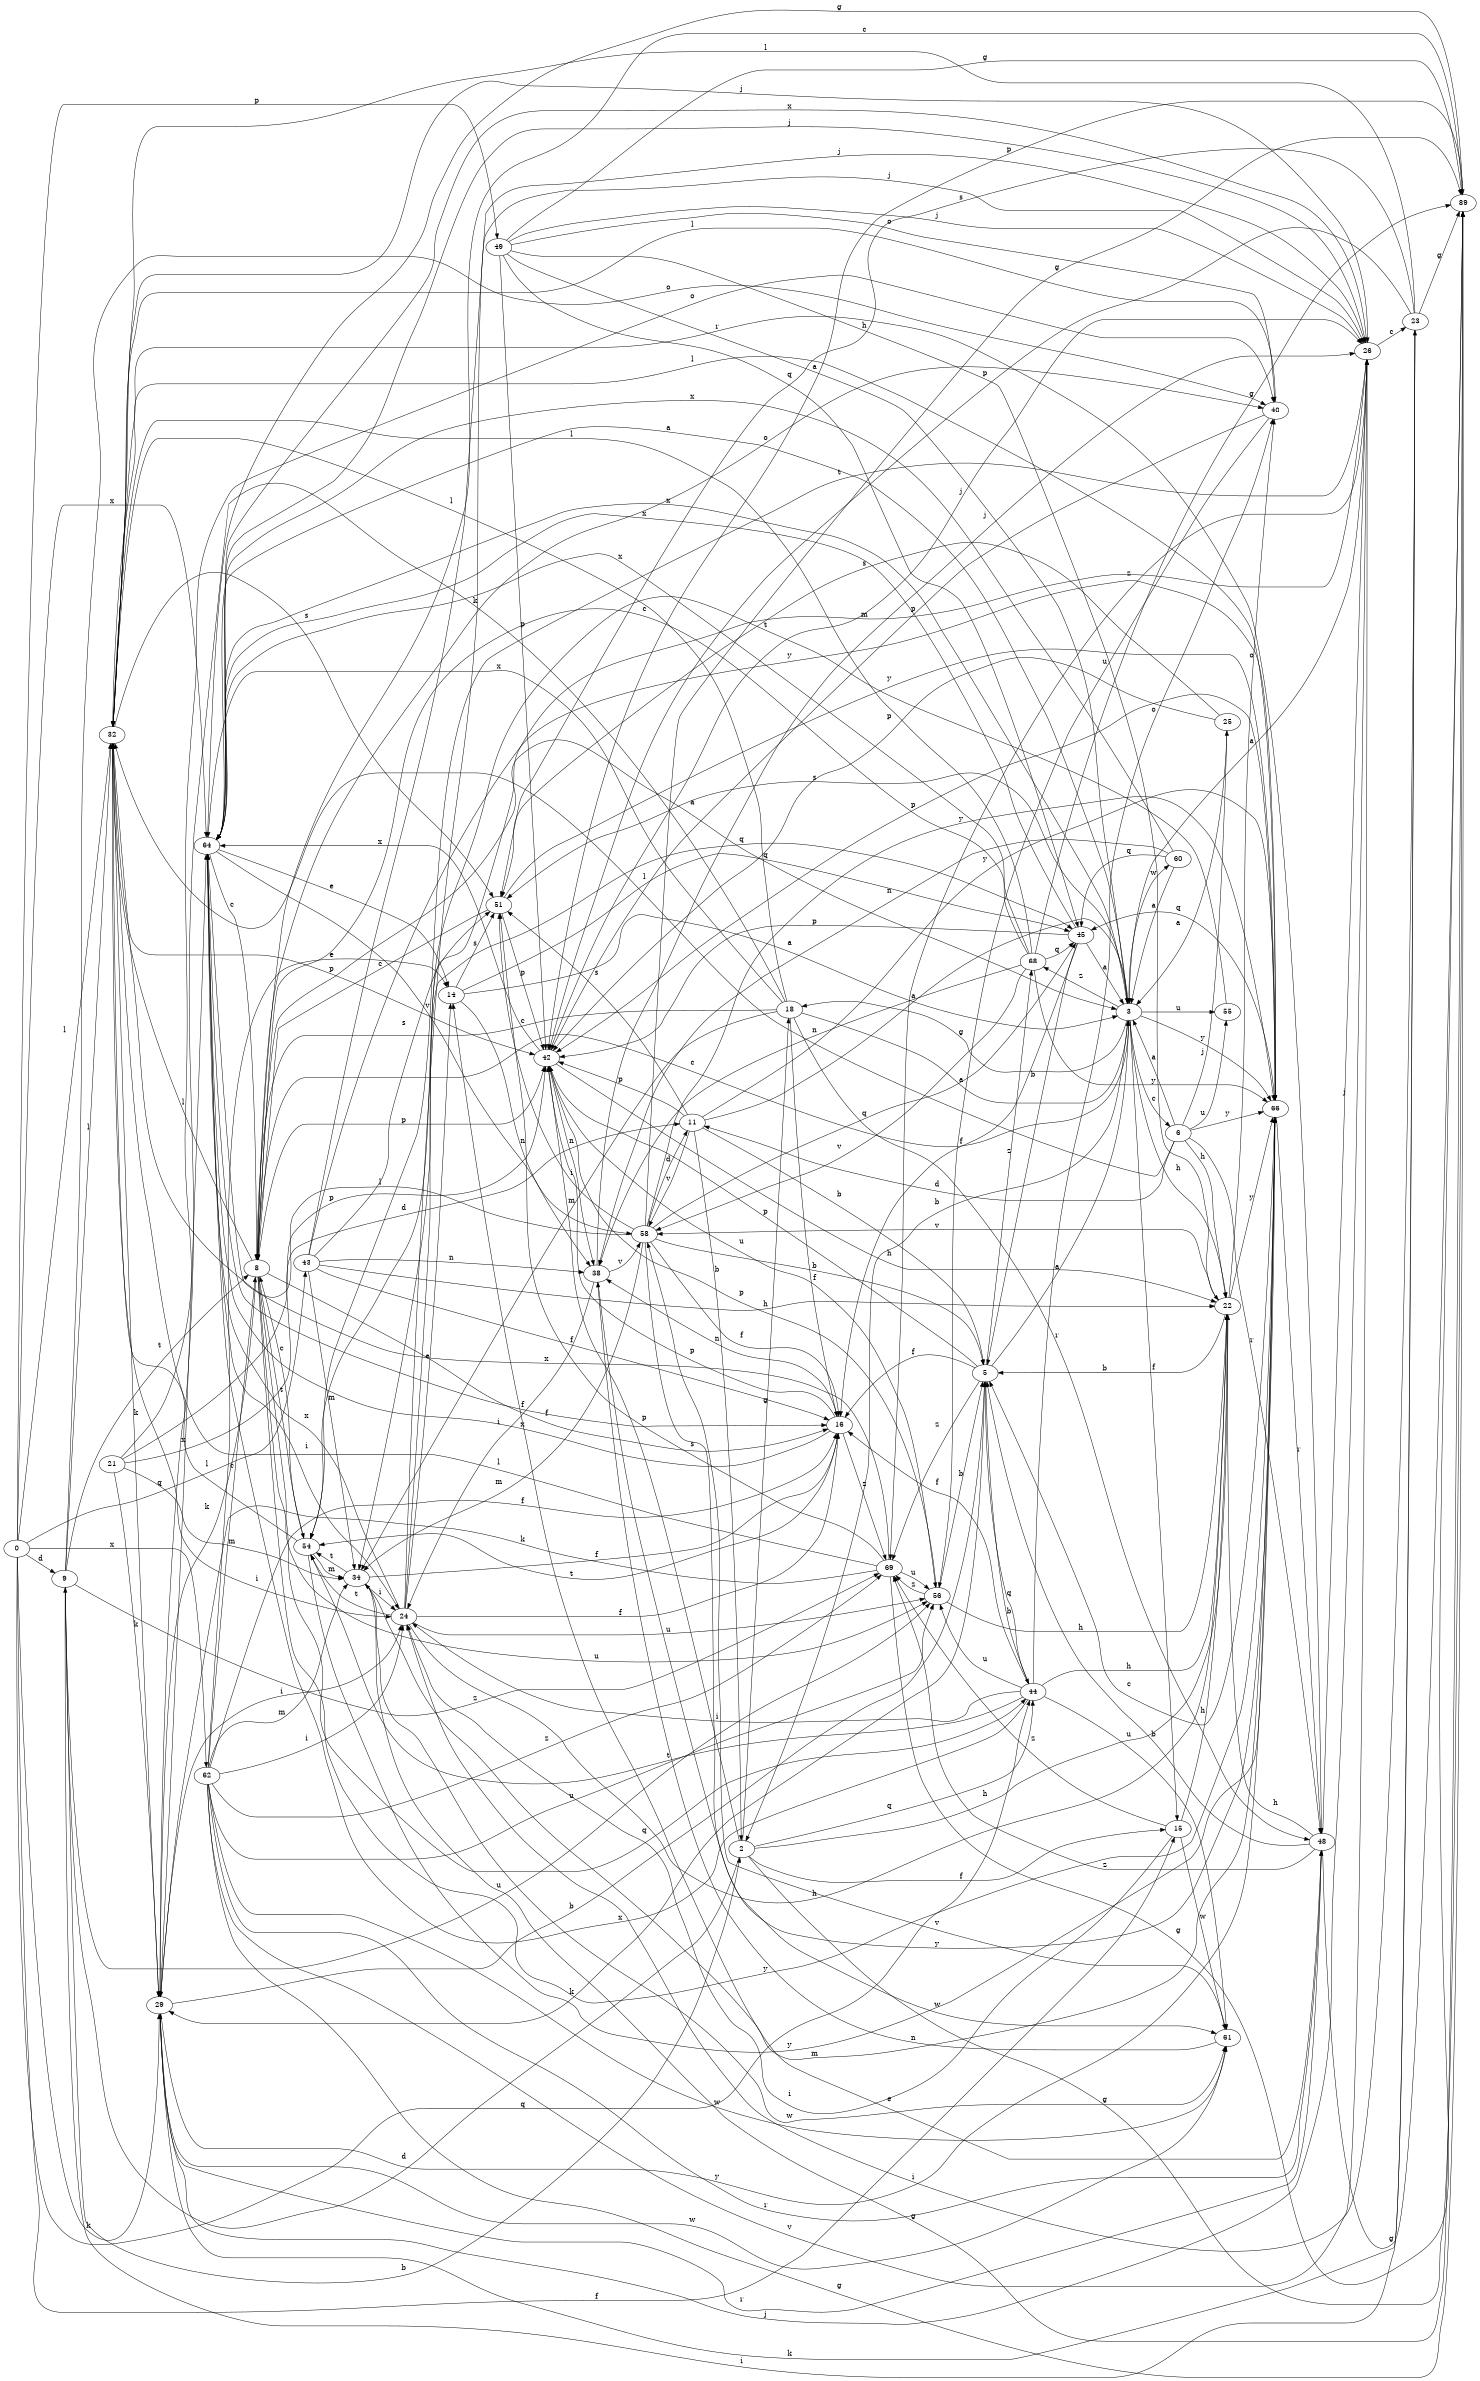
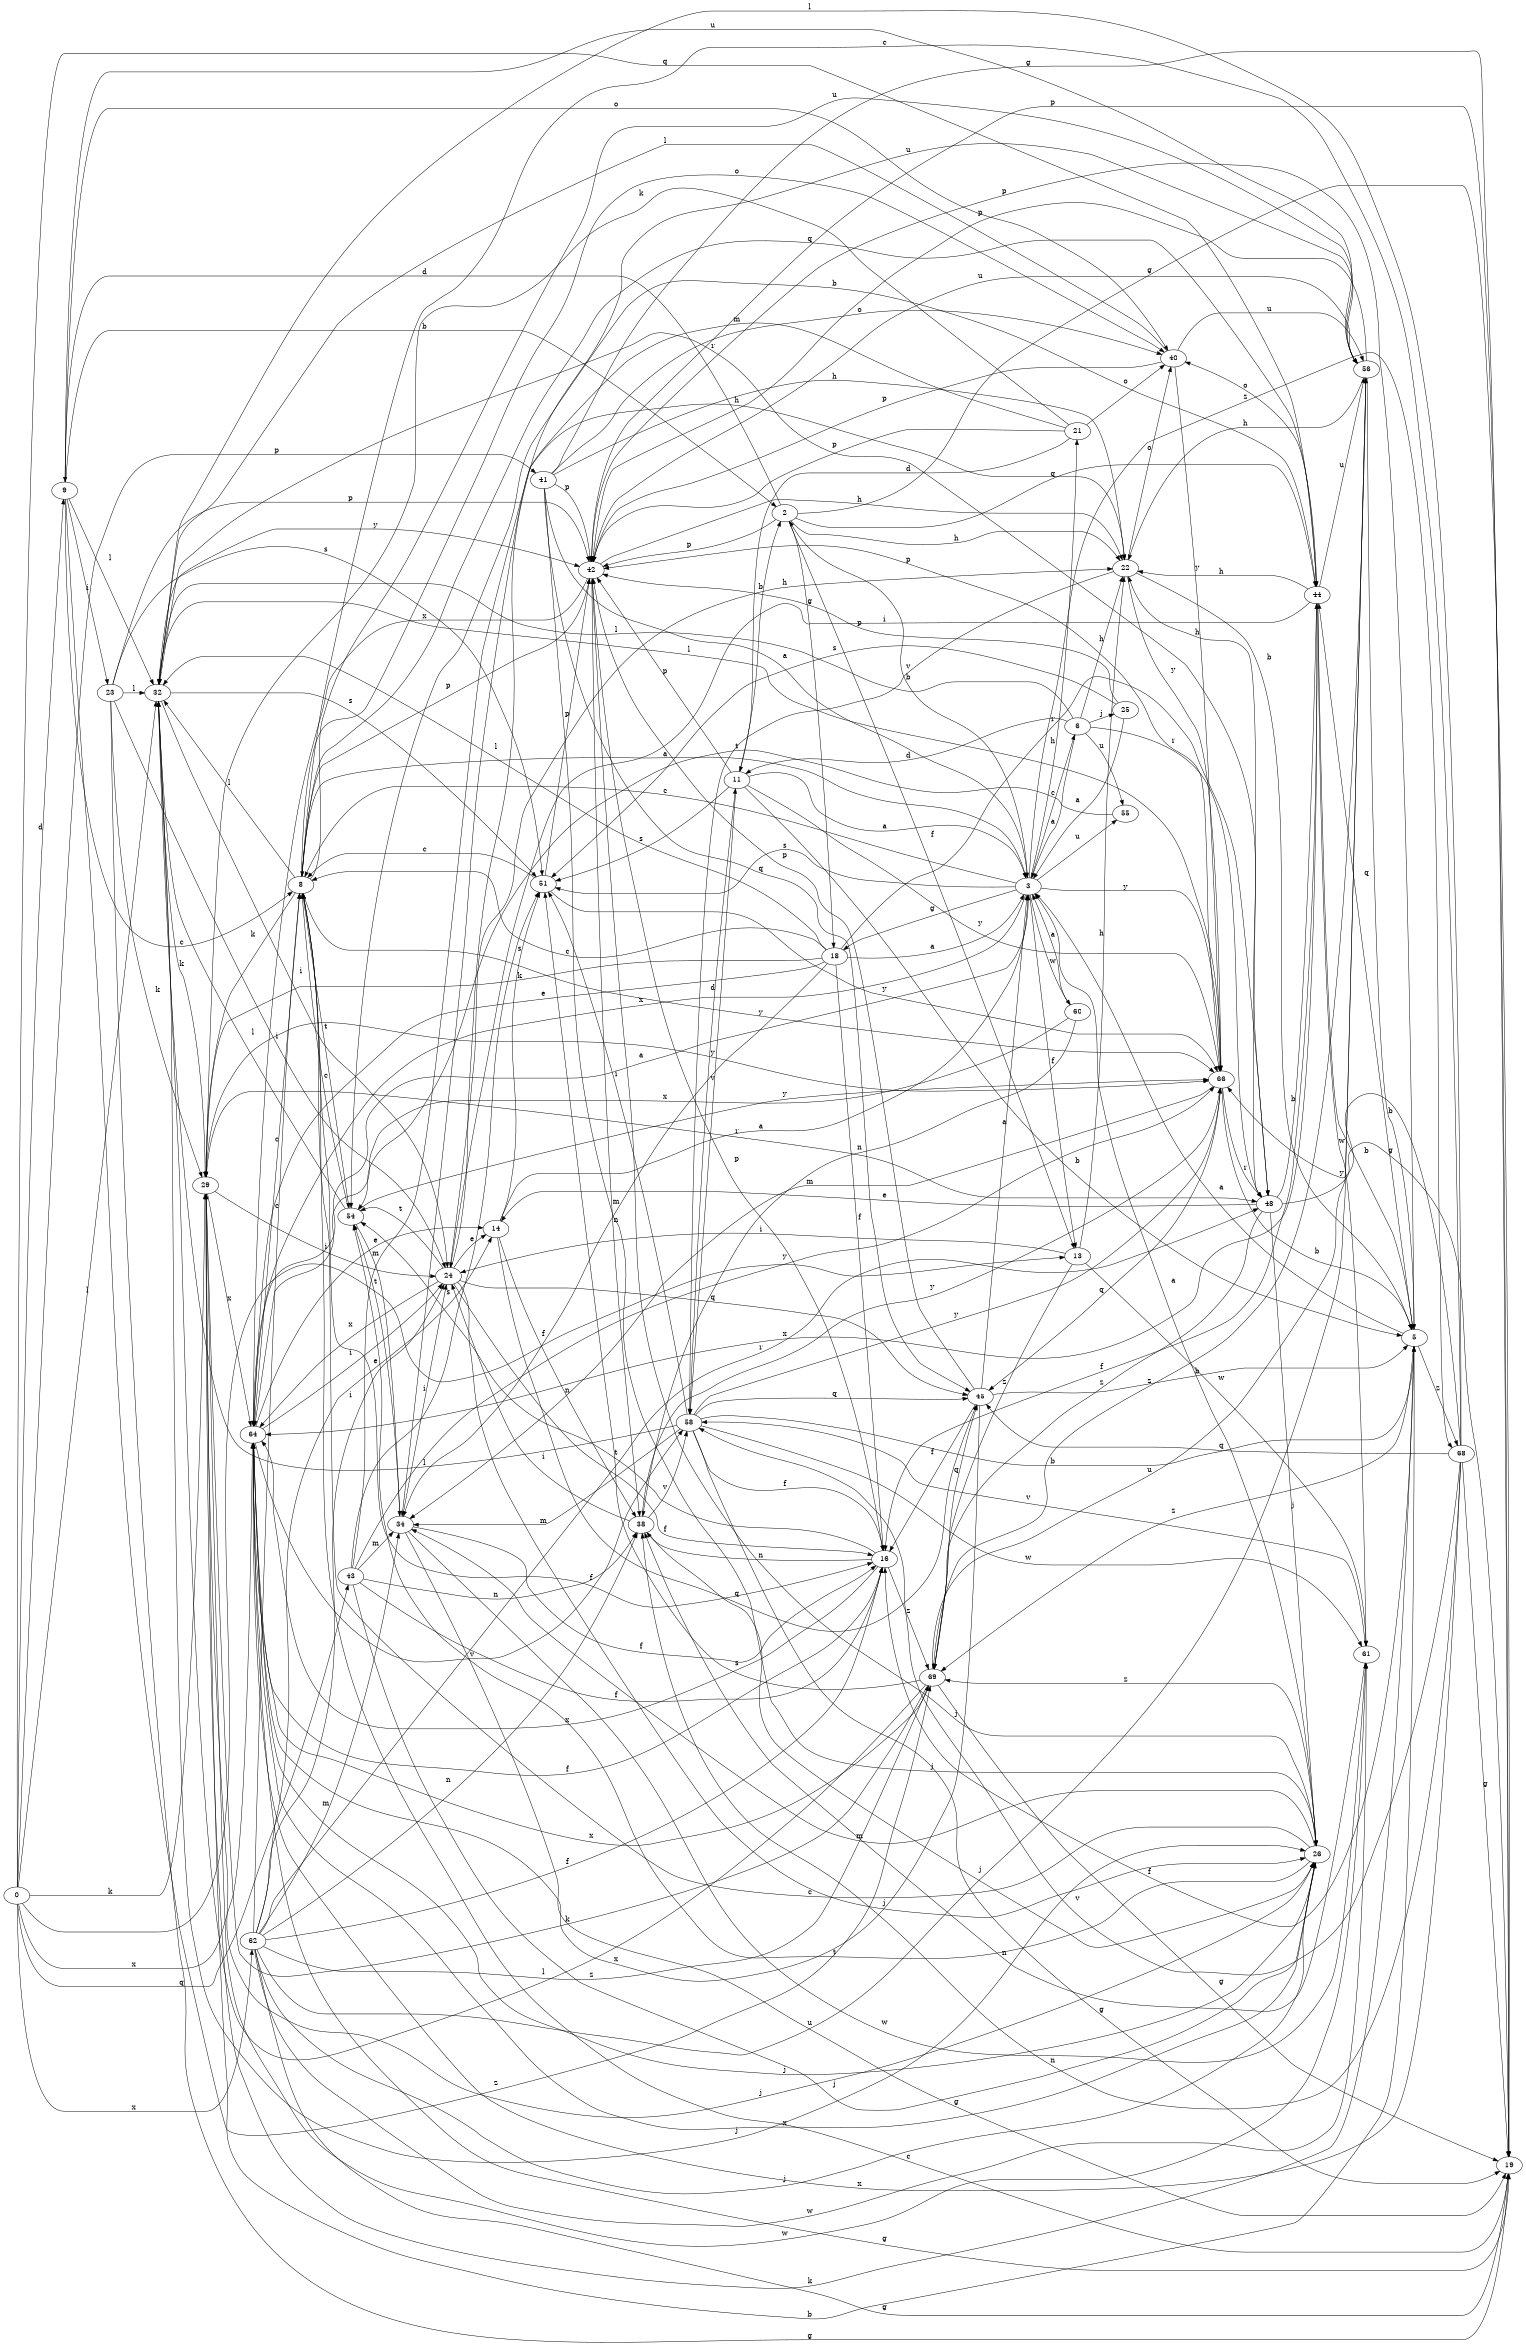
(1463, 203) -> (1509, 2165)
(499, 247) -> (543, 480)
(1389, 338) -> (484, 1732)
(499, 667) -> (543, 994)
(1100, 869) -> (951, 1519)
(332, 969) -> (376, 525)
(1225, 1122) -> (1205, 716)
(1159, 1157) -> (1065, 663)
(160, 1346) -> (182, 943)
(1094, 1680) -> (1307, 904)
(1129, 1685) -> (1317, 1252)
(1129, 1735) -> (1342, 1141)
(668, 1756) -> (835, 284)
none -> (481, 1765)
(1178, 1829) -> (1078, 1256)
(790, 2227) -> (785, 2179)
